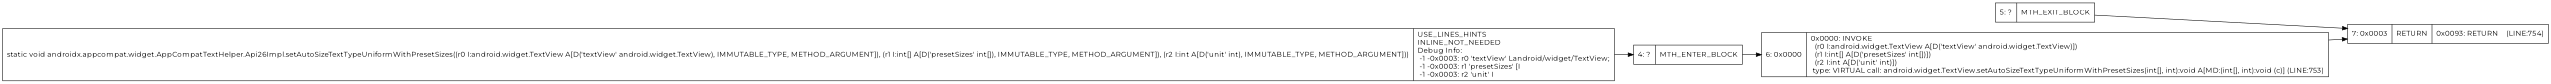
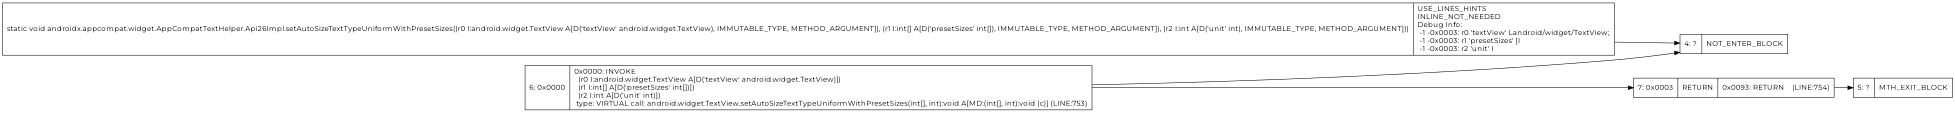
(2218, 22) -> (1841, 88)
(1699, 54) -> (1745, 44)
(1749, 55) -> (1384, 75)
